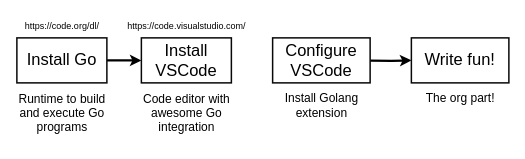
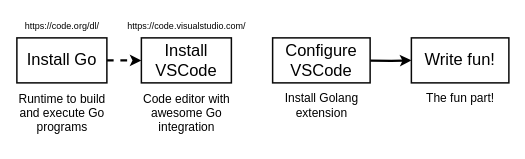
(121, 60) -> (121, 60)
(461, 98) -> (461, 98)
